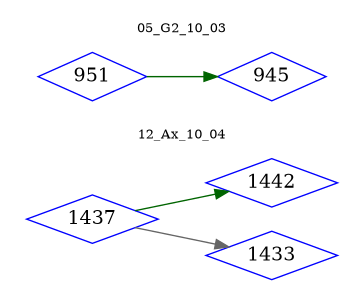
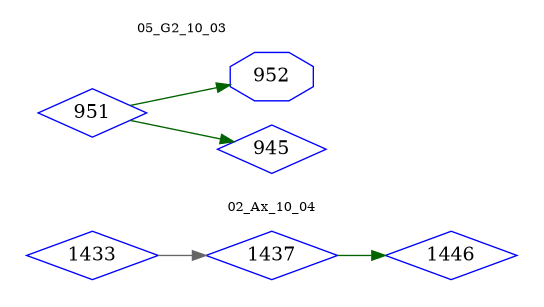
none -> (272, 77)
(182, 135) -> (272, 208)
(272, 183) -> (451, 255)
(175, 236) -> (175, 255)
